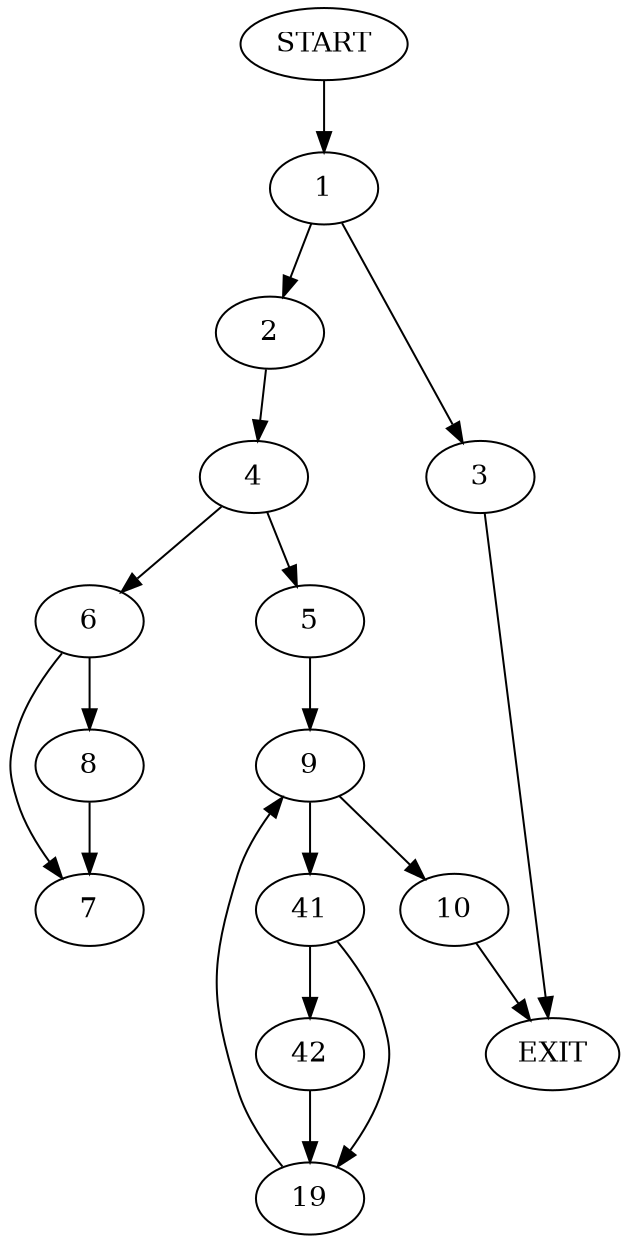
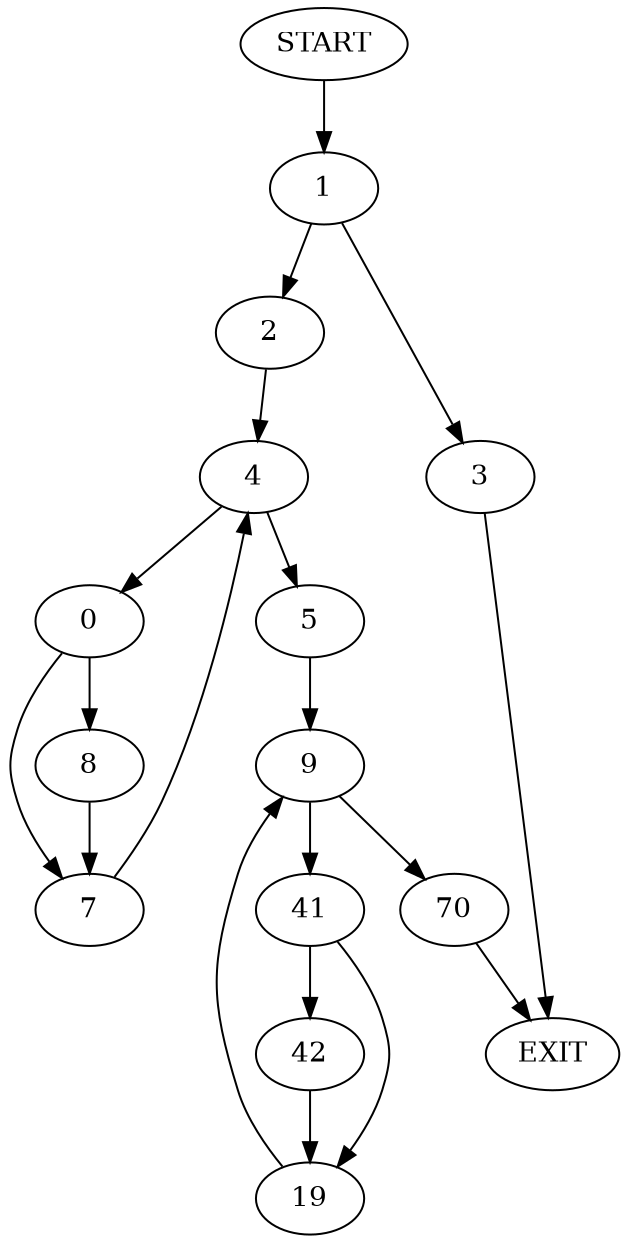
(90, 621) -> (90, 621)
none -> (197, 712)
(454, 910) -> (454, 910)
